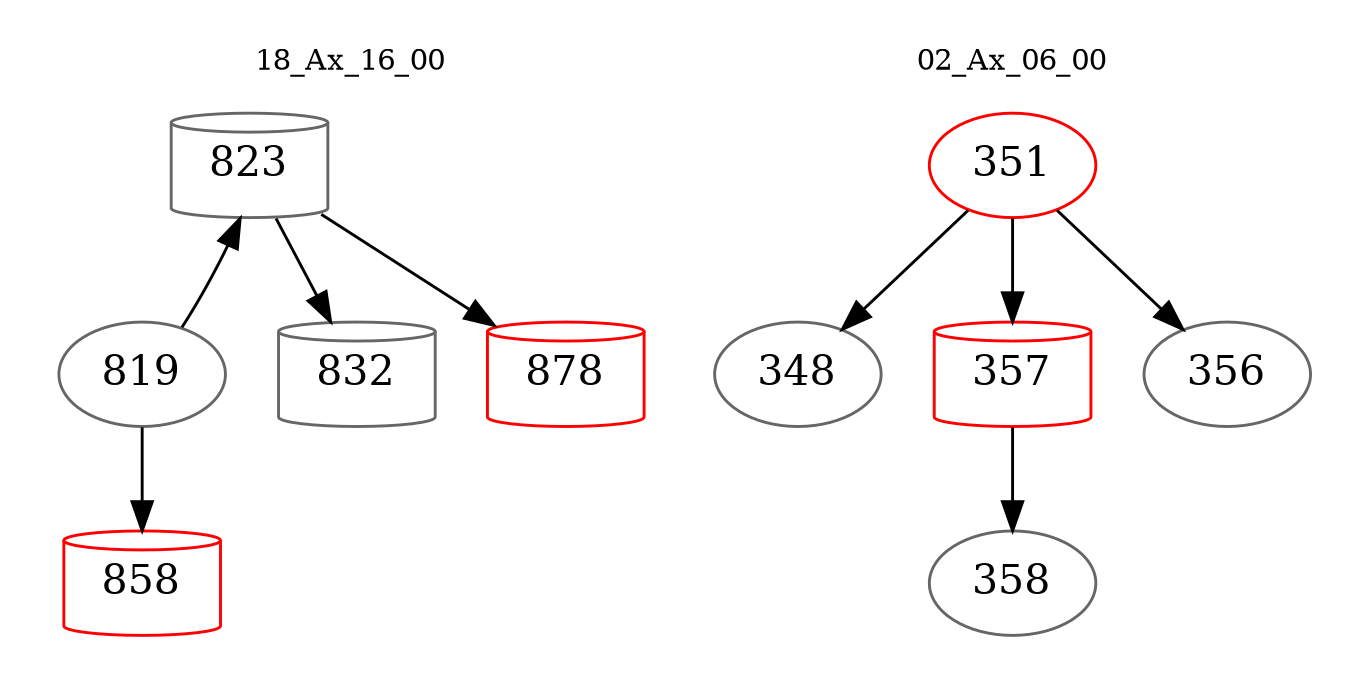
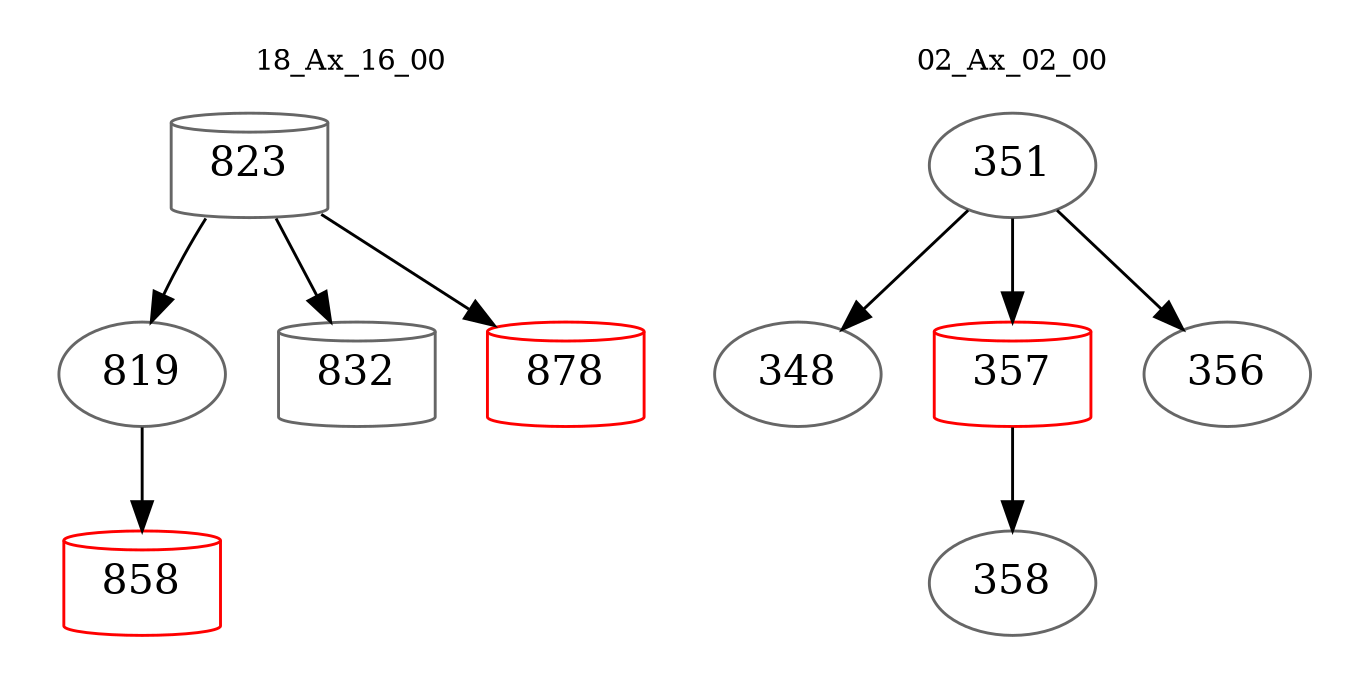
(1013, 62) -> (1013, 62)
(1013, 165) -> (1013, 165)
(206, 287) -> (184, 256)
